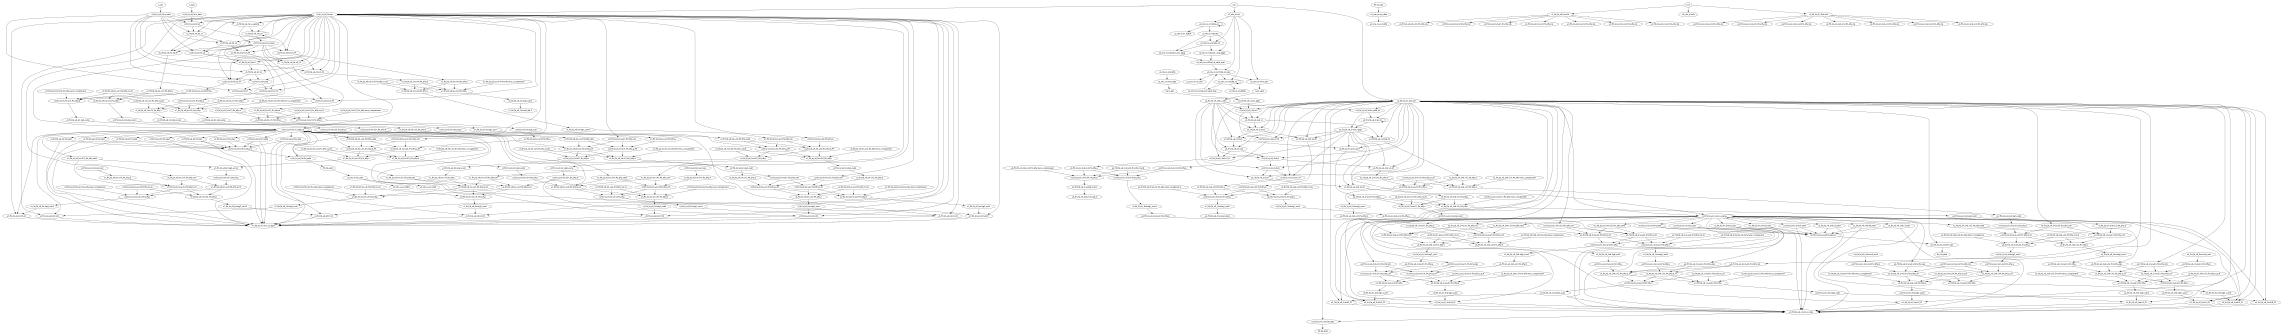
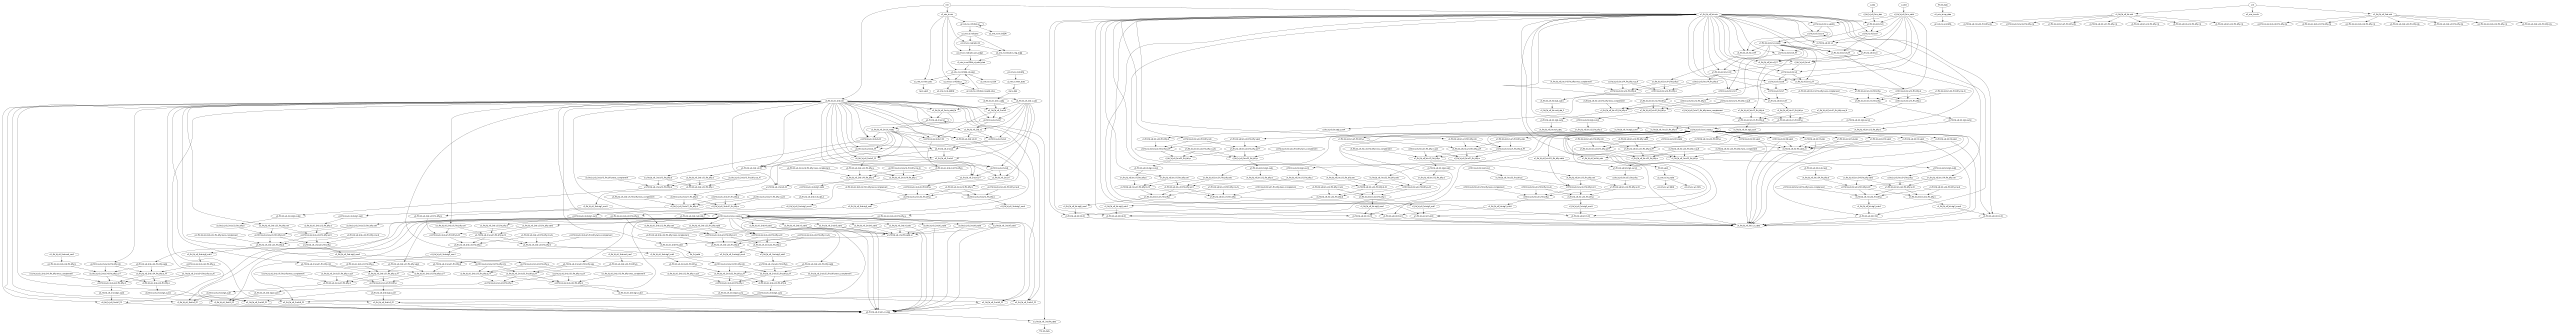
(906, 187) -> none
